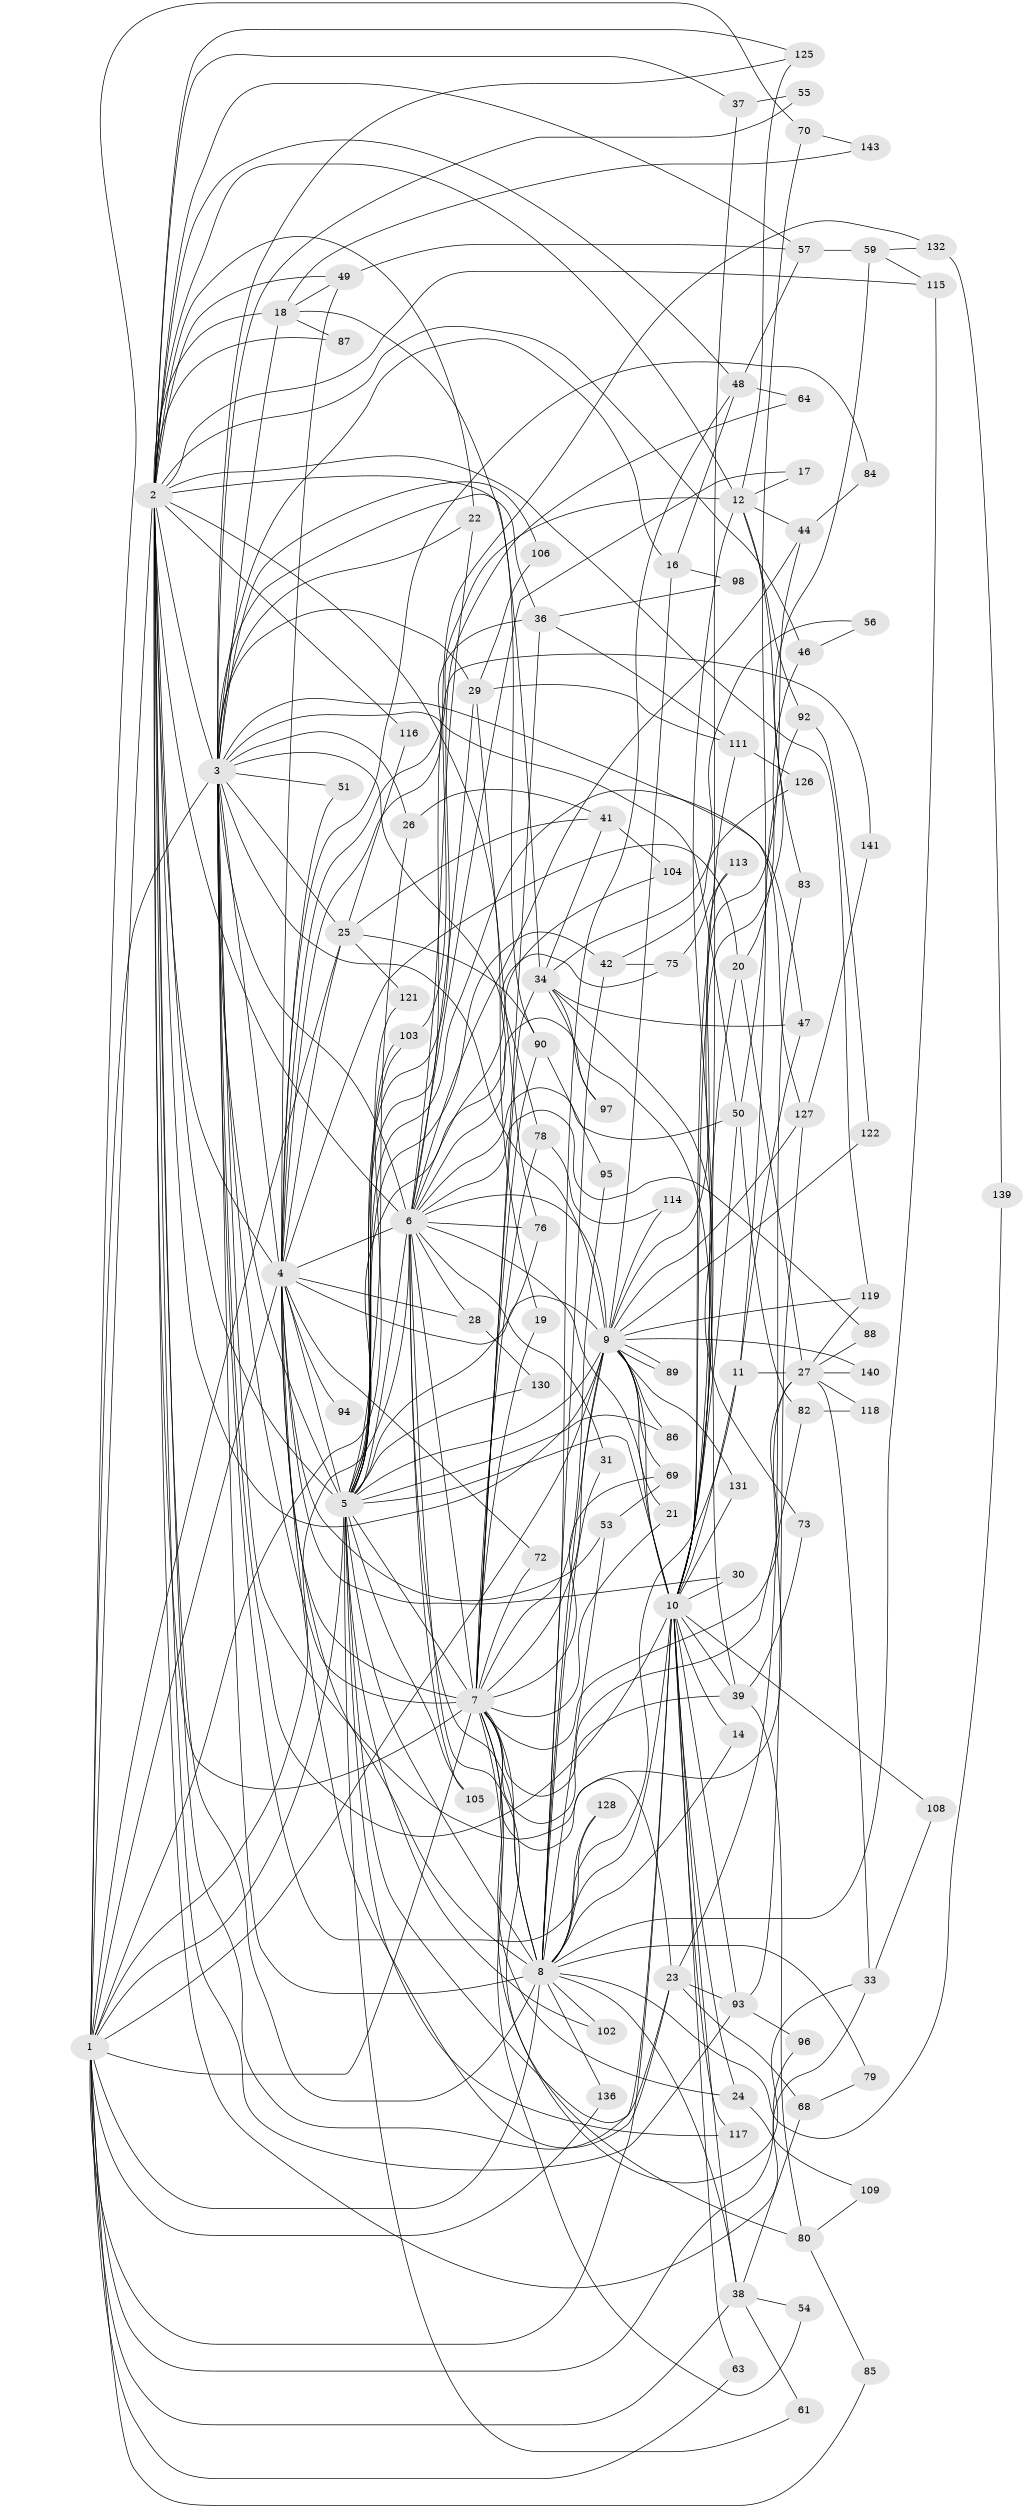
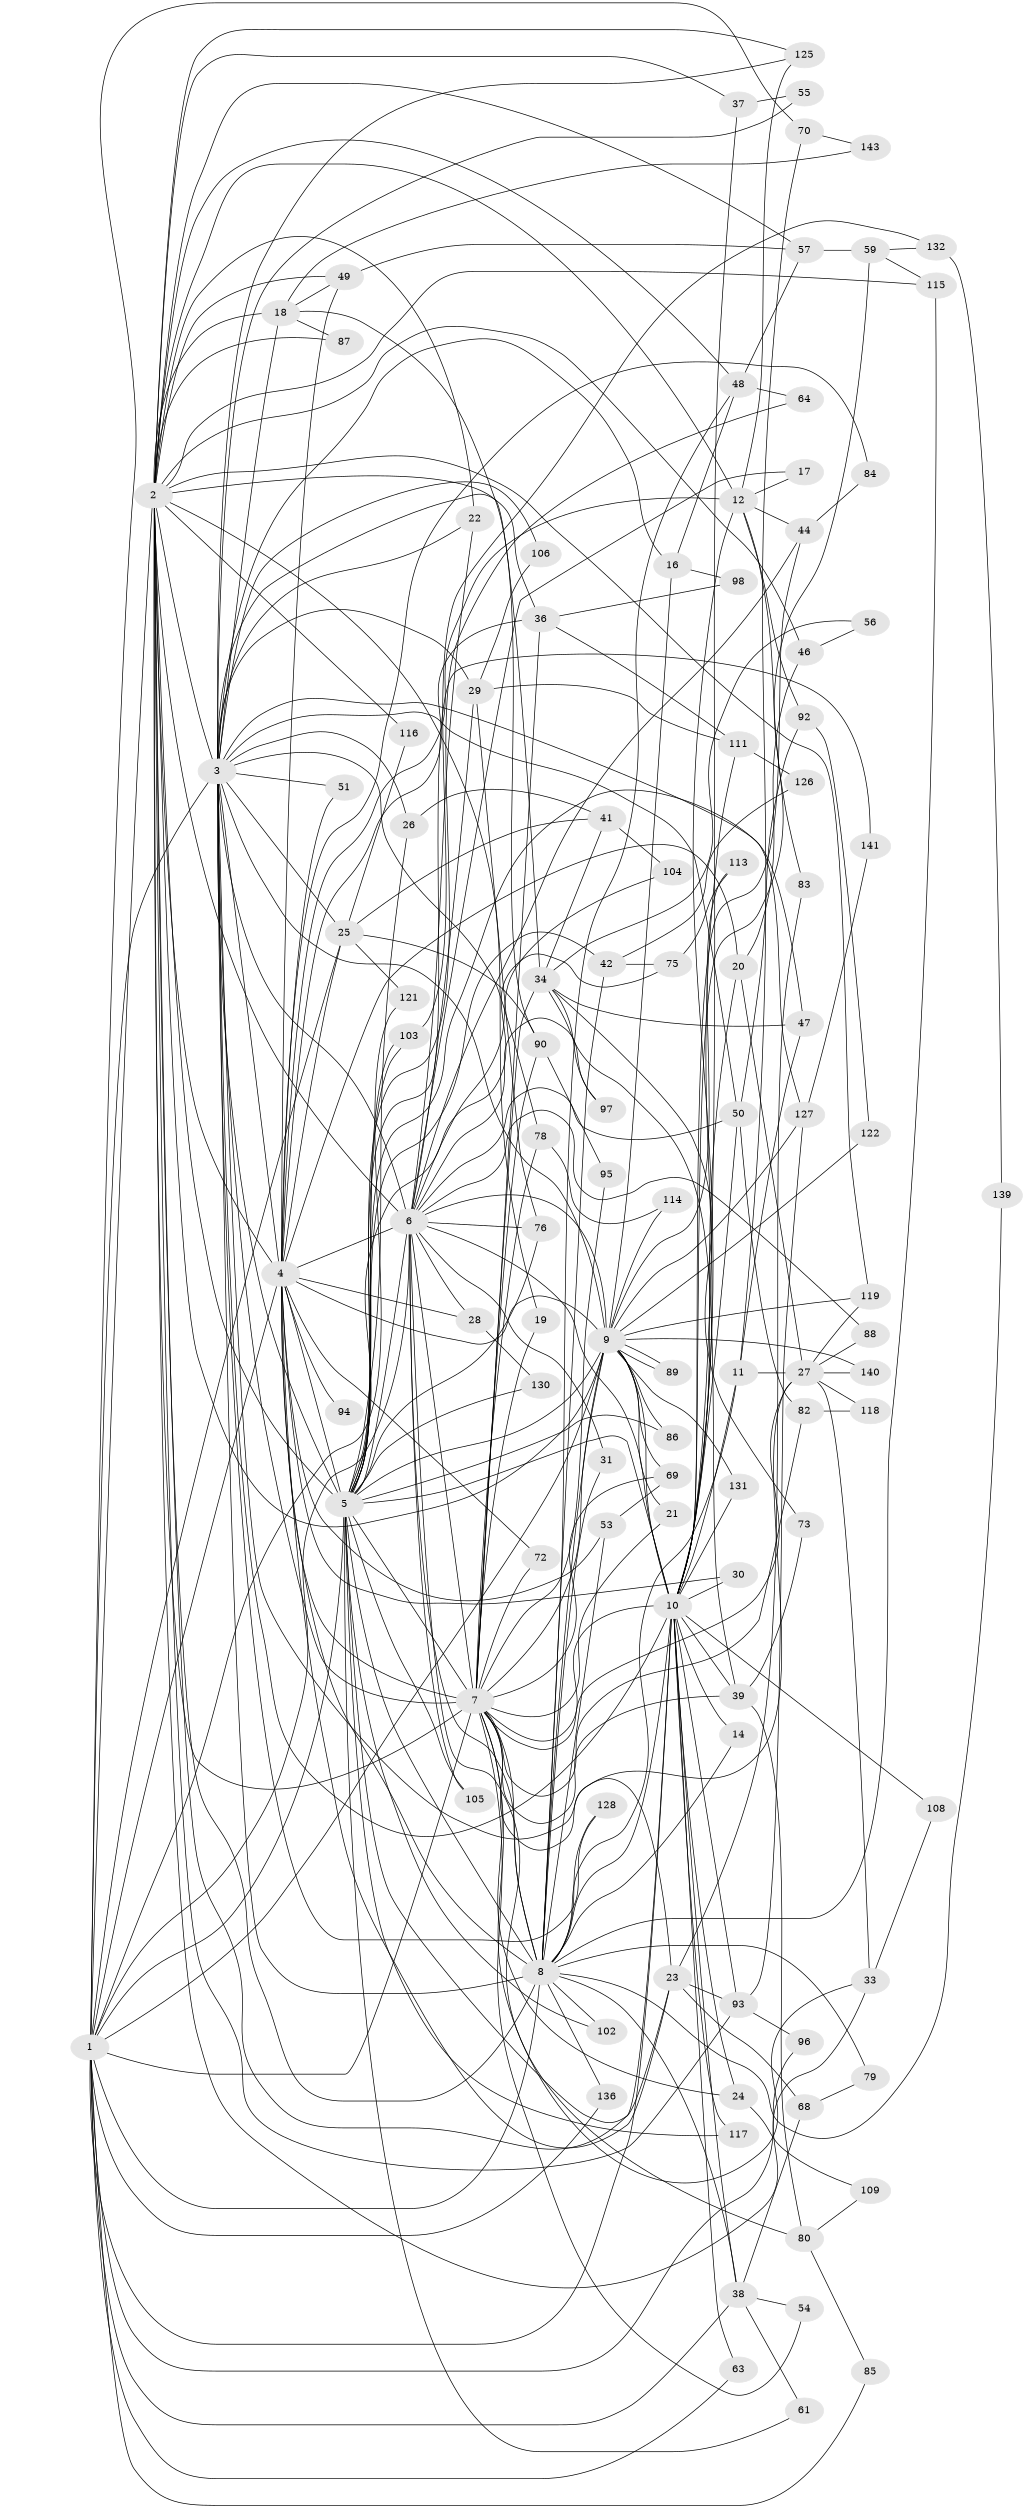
none -> (574, 1675)
